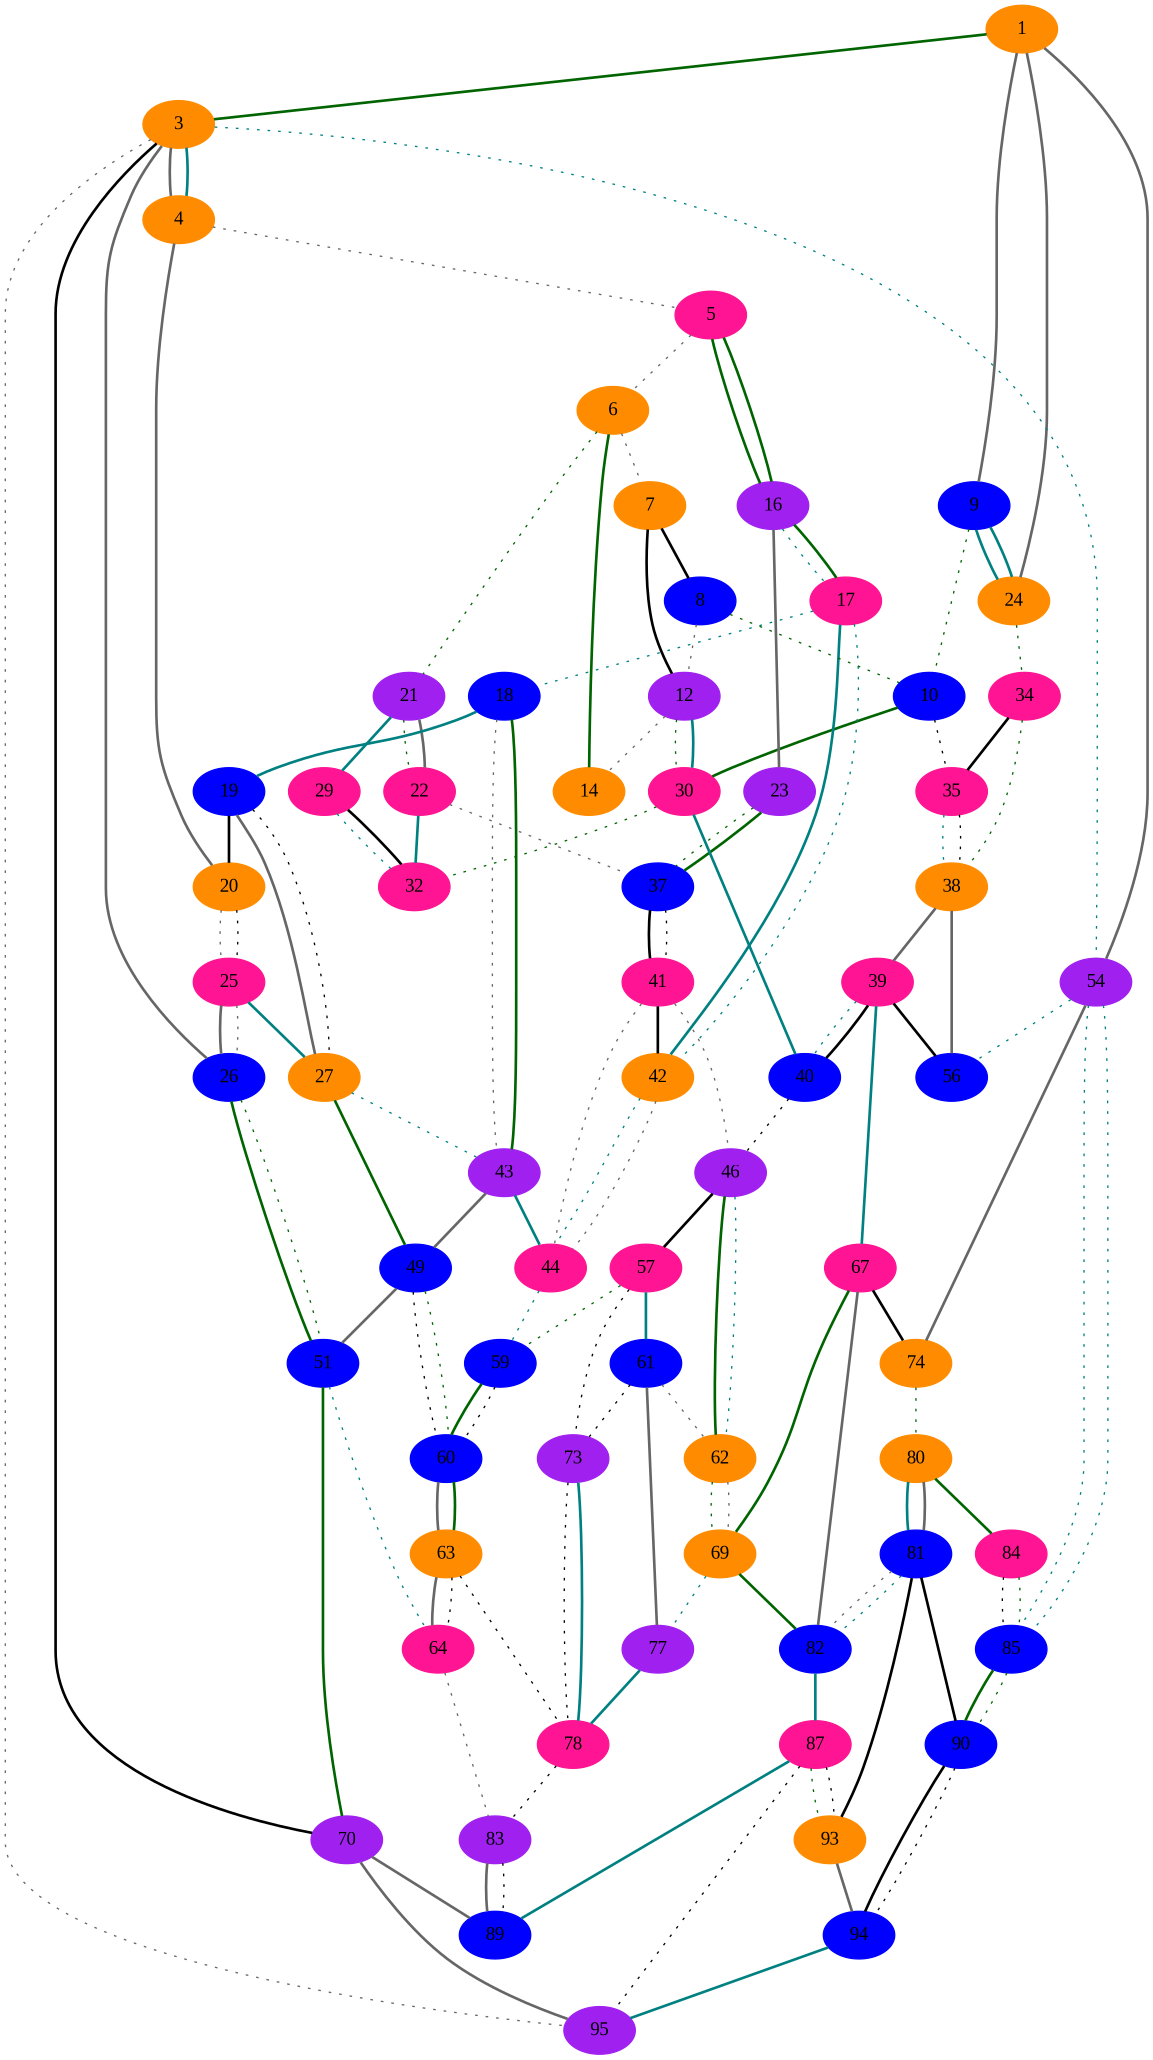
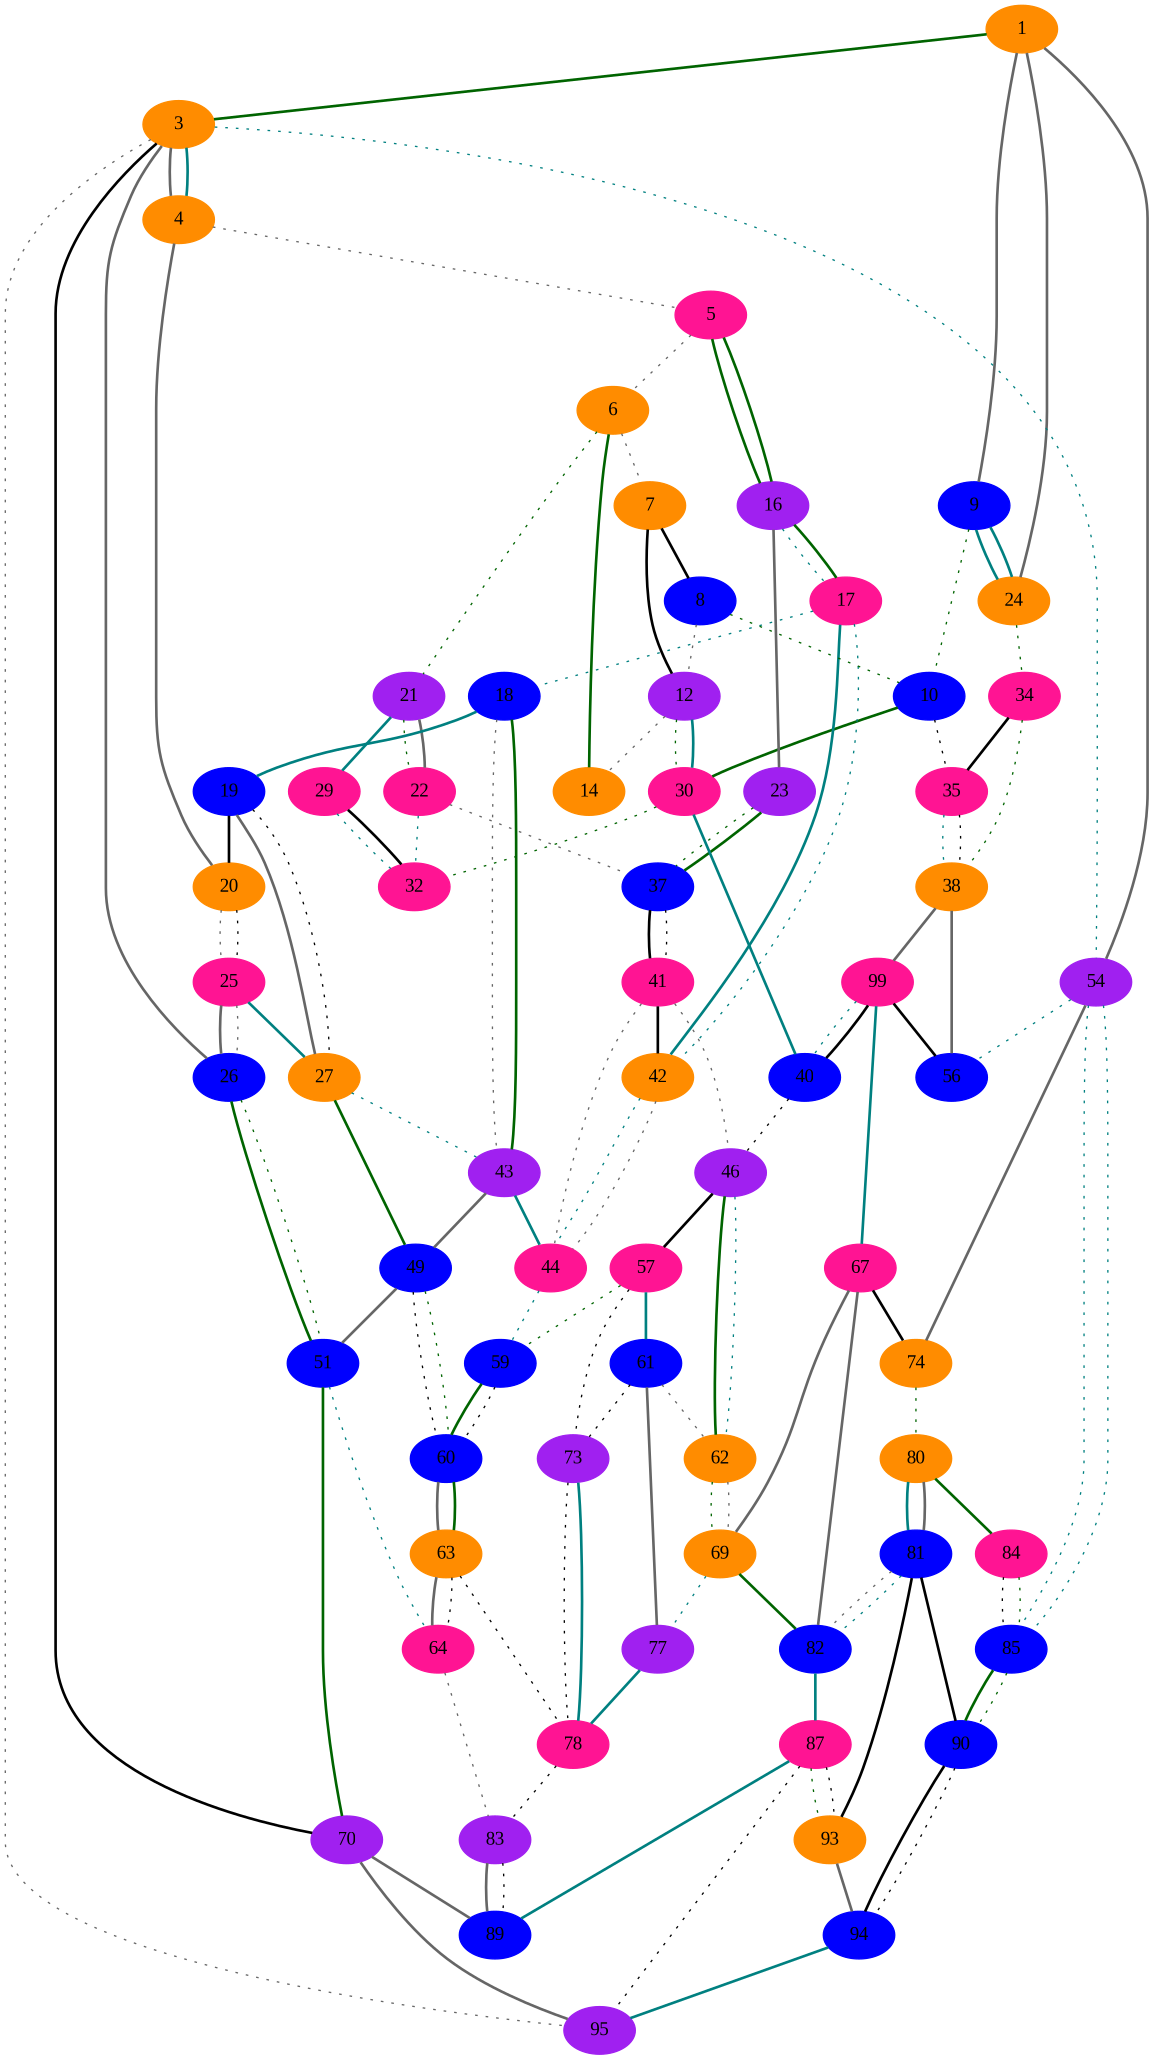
(417, 839) -> (417, 839)
(878, 982) -> (878, 982)
(797, 1414) -> (797, 1414)
